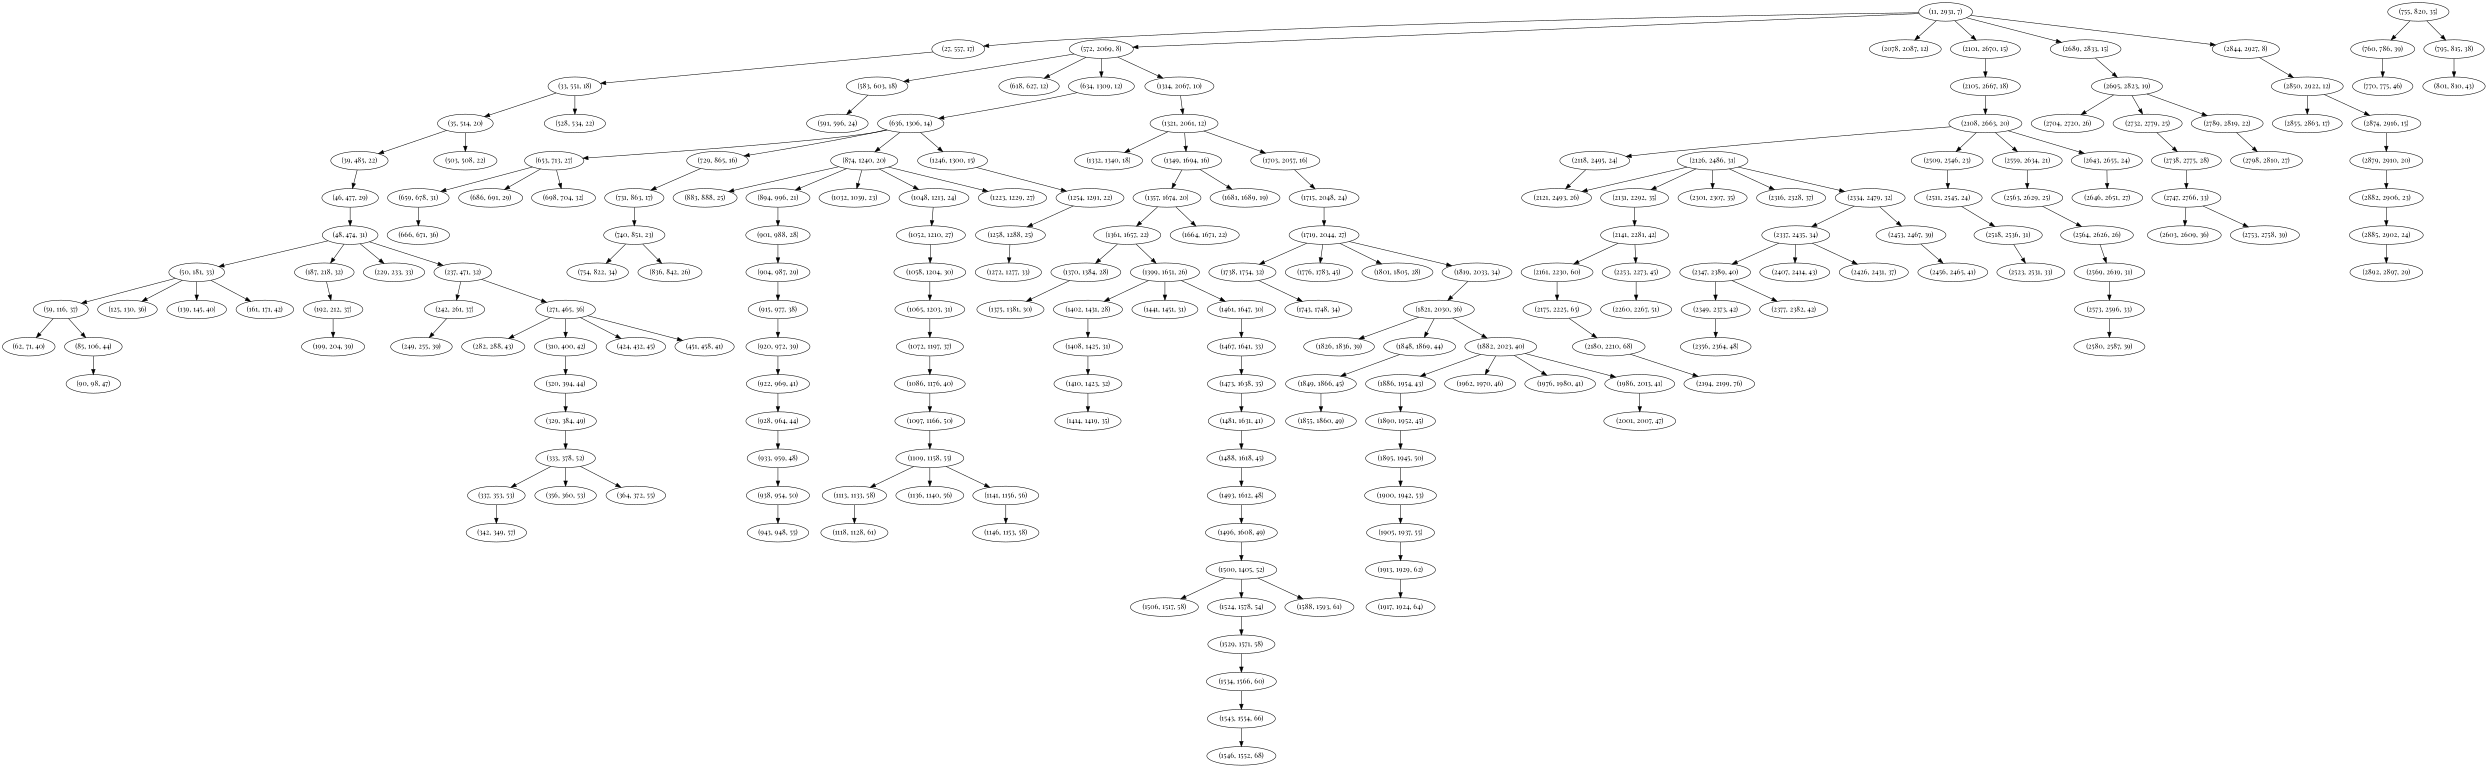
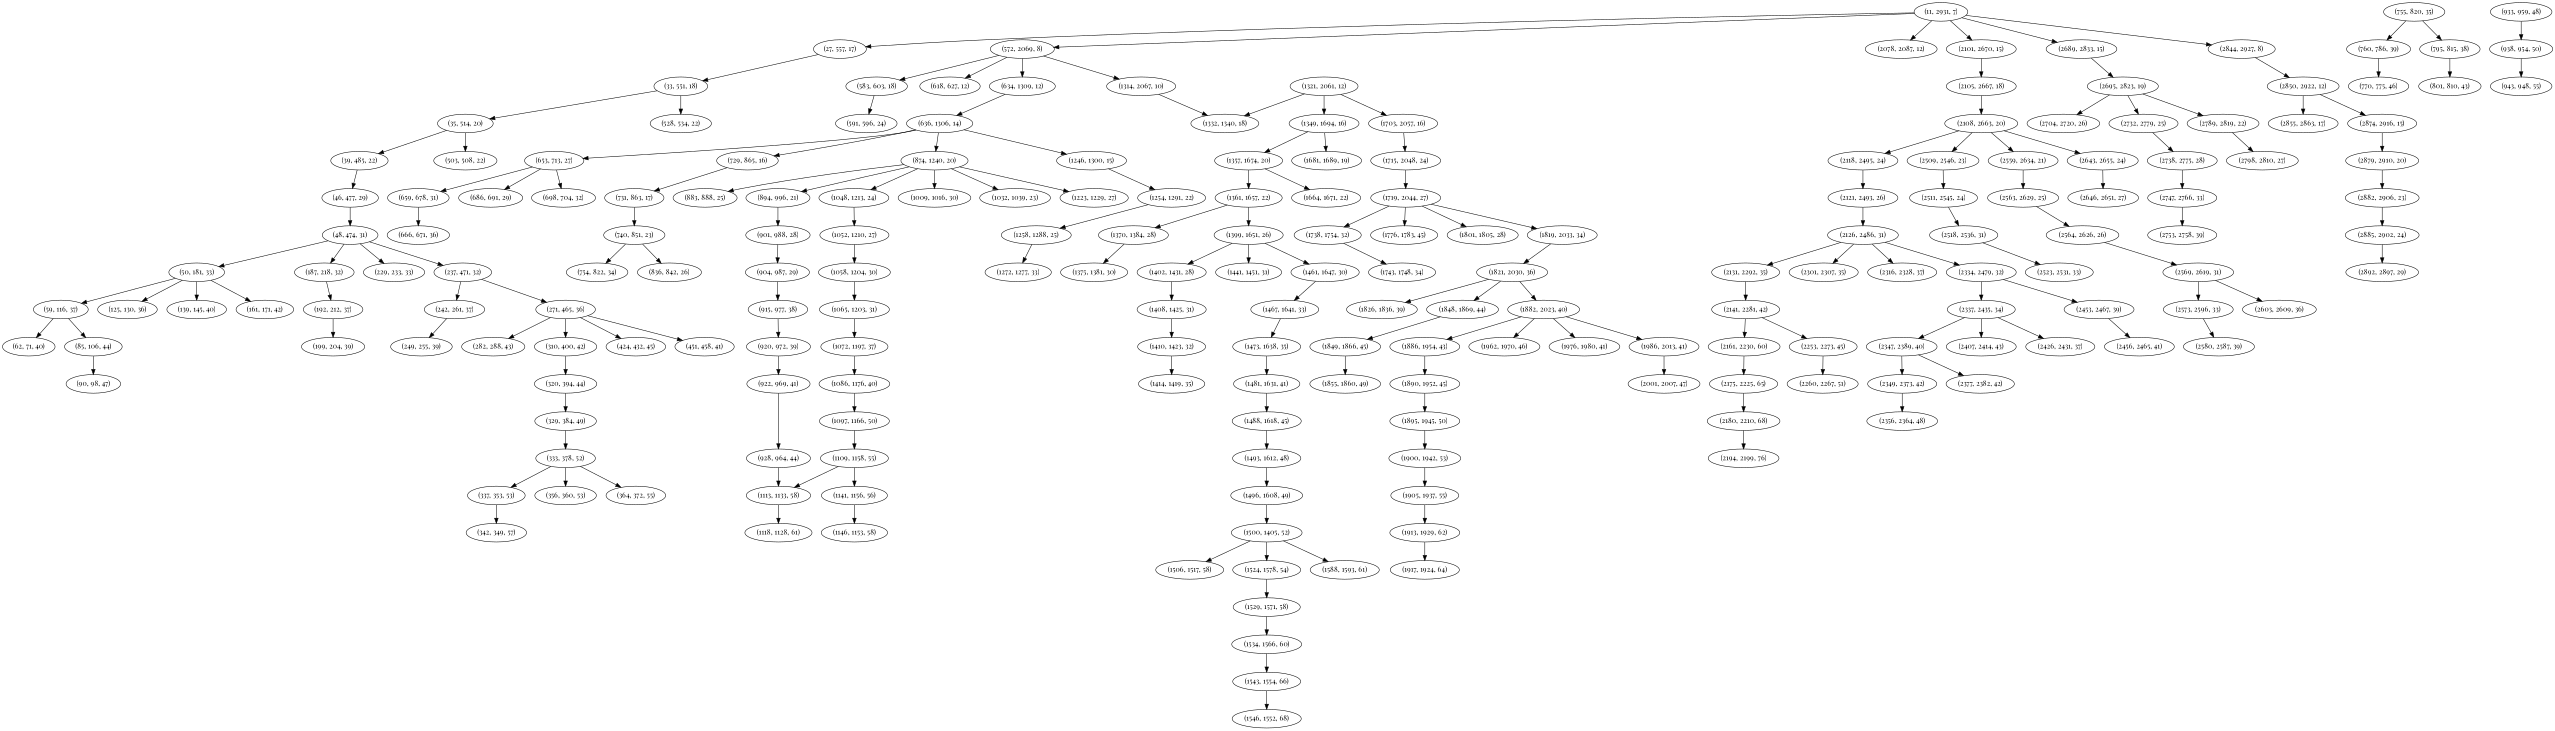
(1181, 102) -> (1181, 104)
(1637, 179) -> (1863, 214)
none -> (934, 198)
(2185, 214) -> (2236, 290)
(778, 437) -> (778, 474)
(930, 495) -> none
